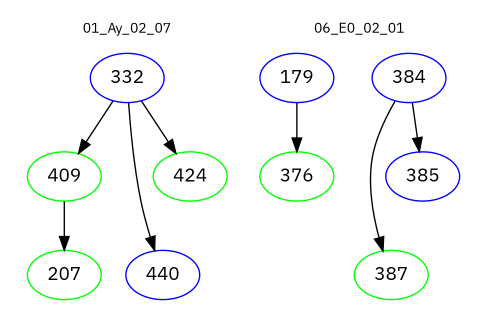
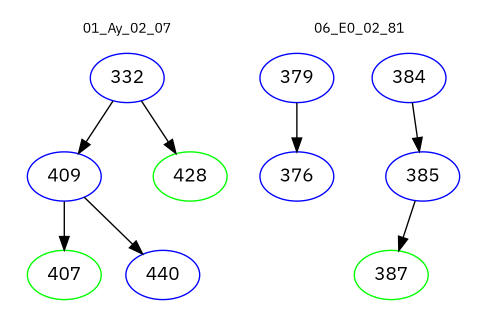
(360, 29) -> (360, 29)
(297, 78) -> (297, 78)
(371, 167) -> (409, 219)
(136, 171) -> (108, 221)
(64, 176) -> (64, 176)
(190, 176) -> (190, 176)
(297, 176) -> (297, 176)
(64, 275) -> (64, 275)
